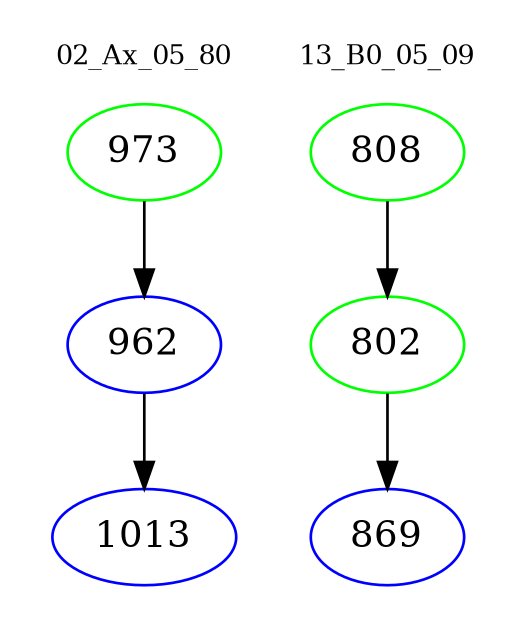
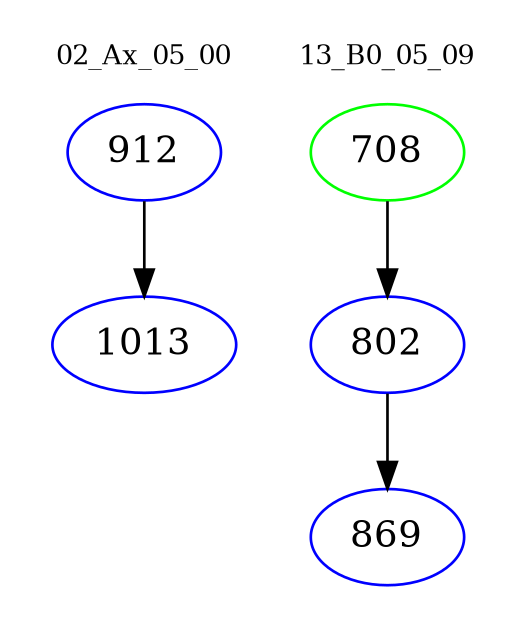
(144, 57) -> (144, 57)
(144, 152) -> none
(387, 152) -> (387, 152)
(144, 345) -> (144, 152)
(387, 345) -> (387, 345)
